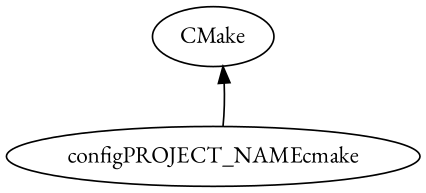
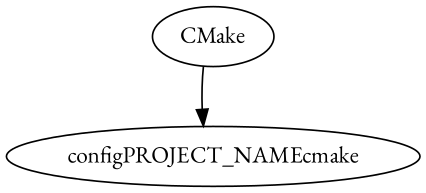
(224, 105) -> (202, 88)
